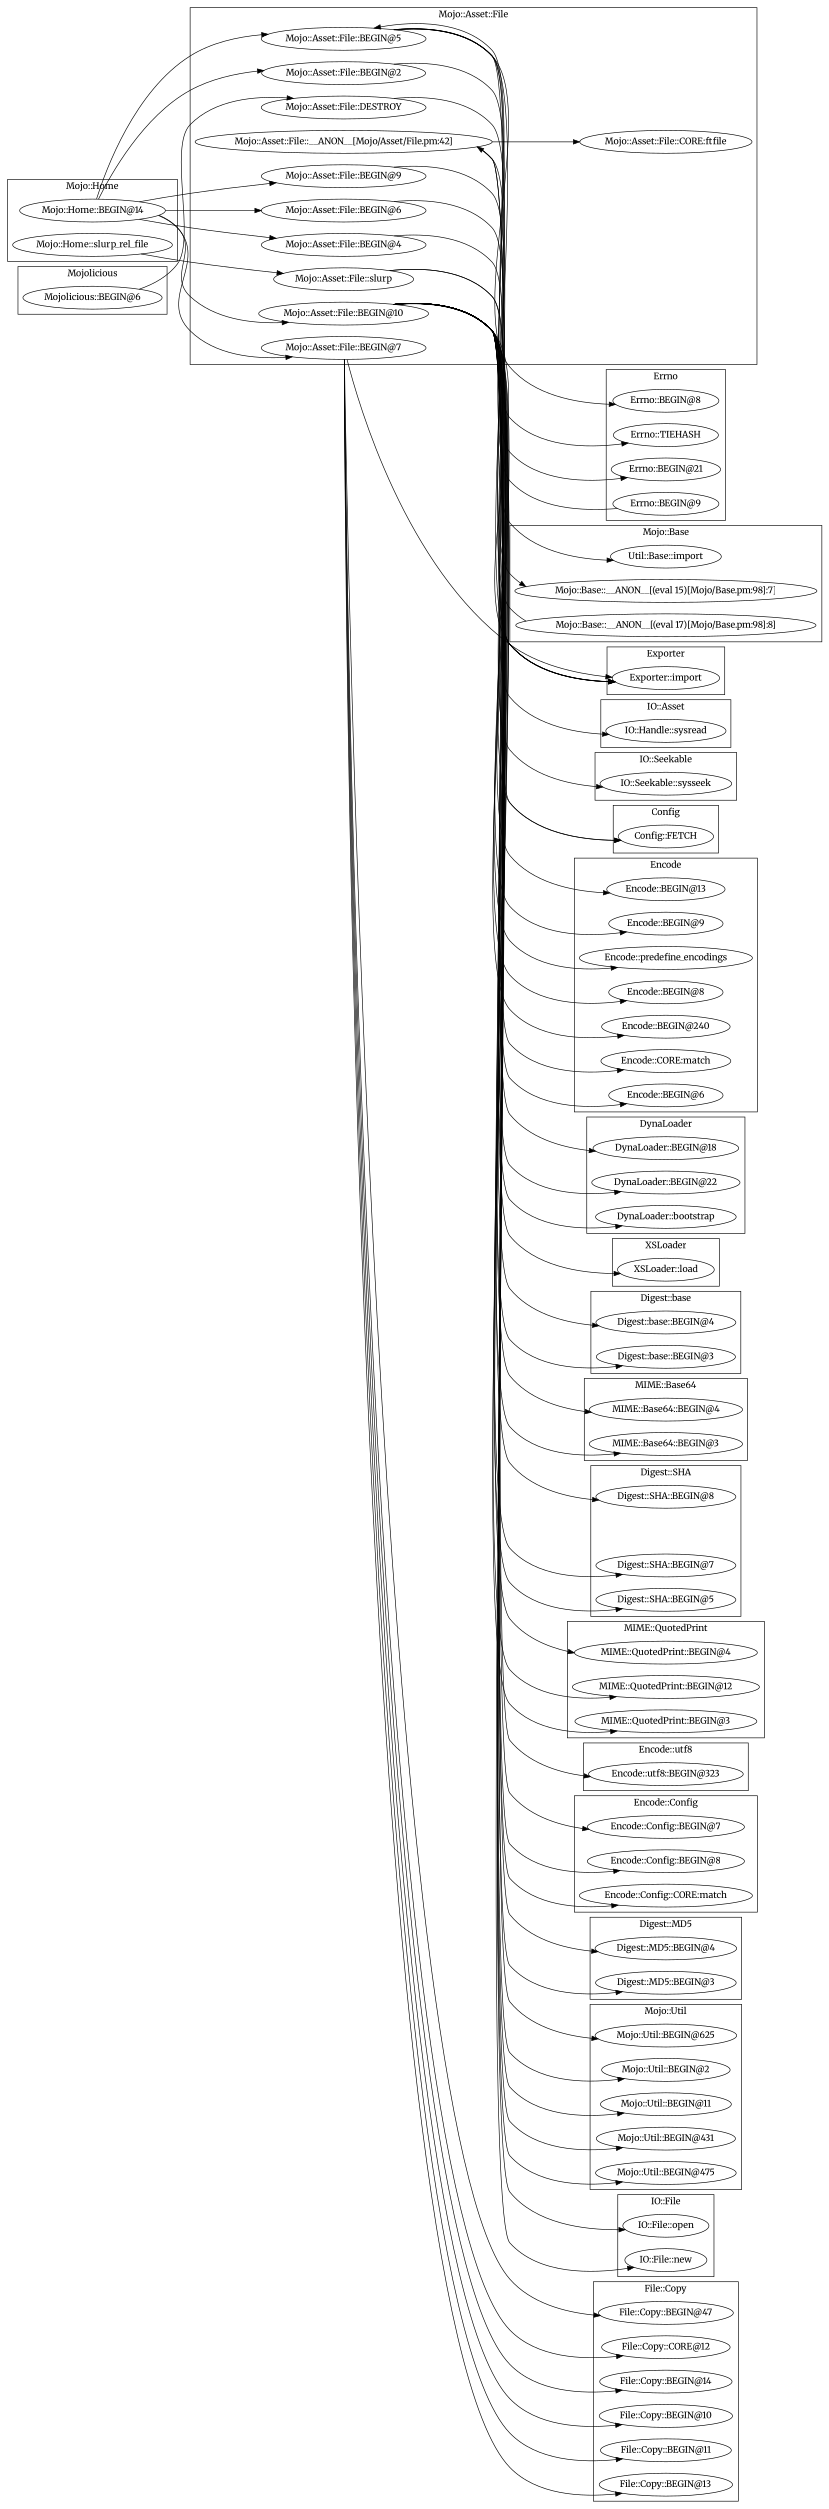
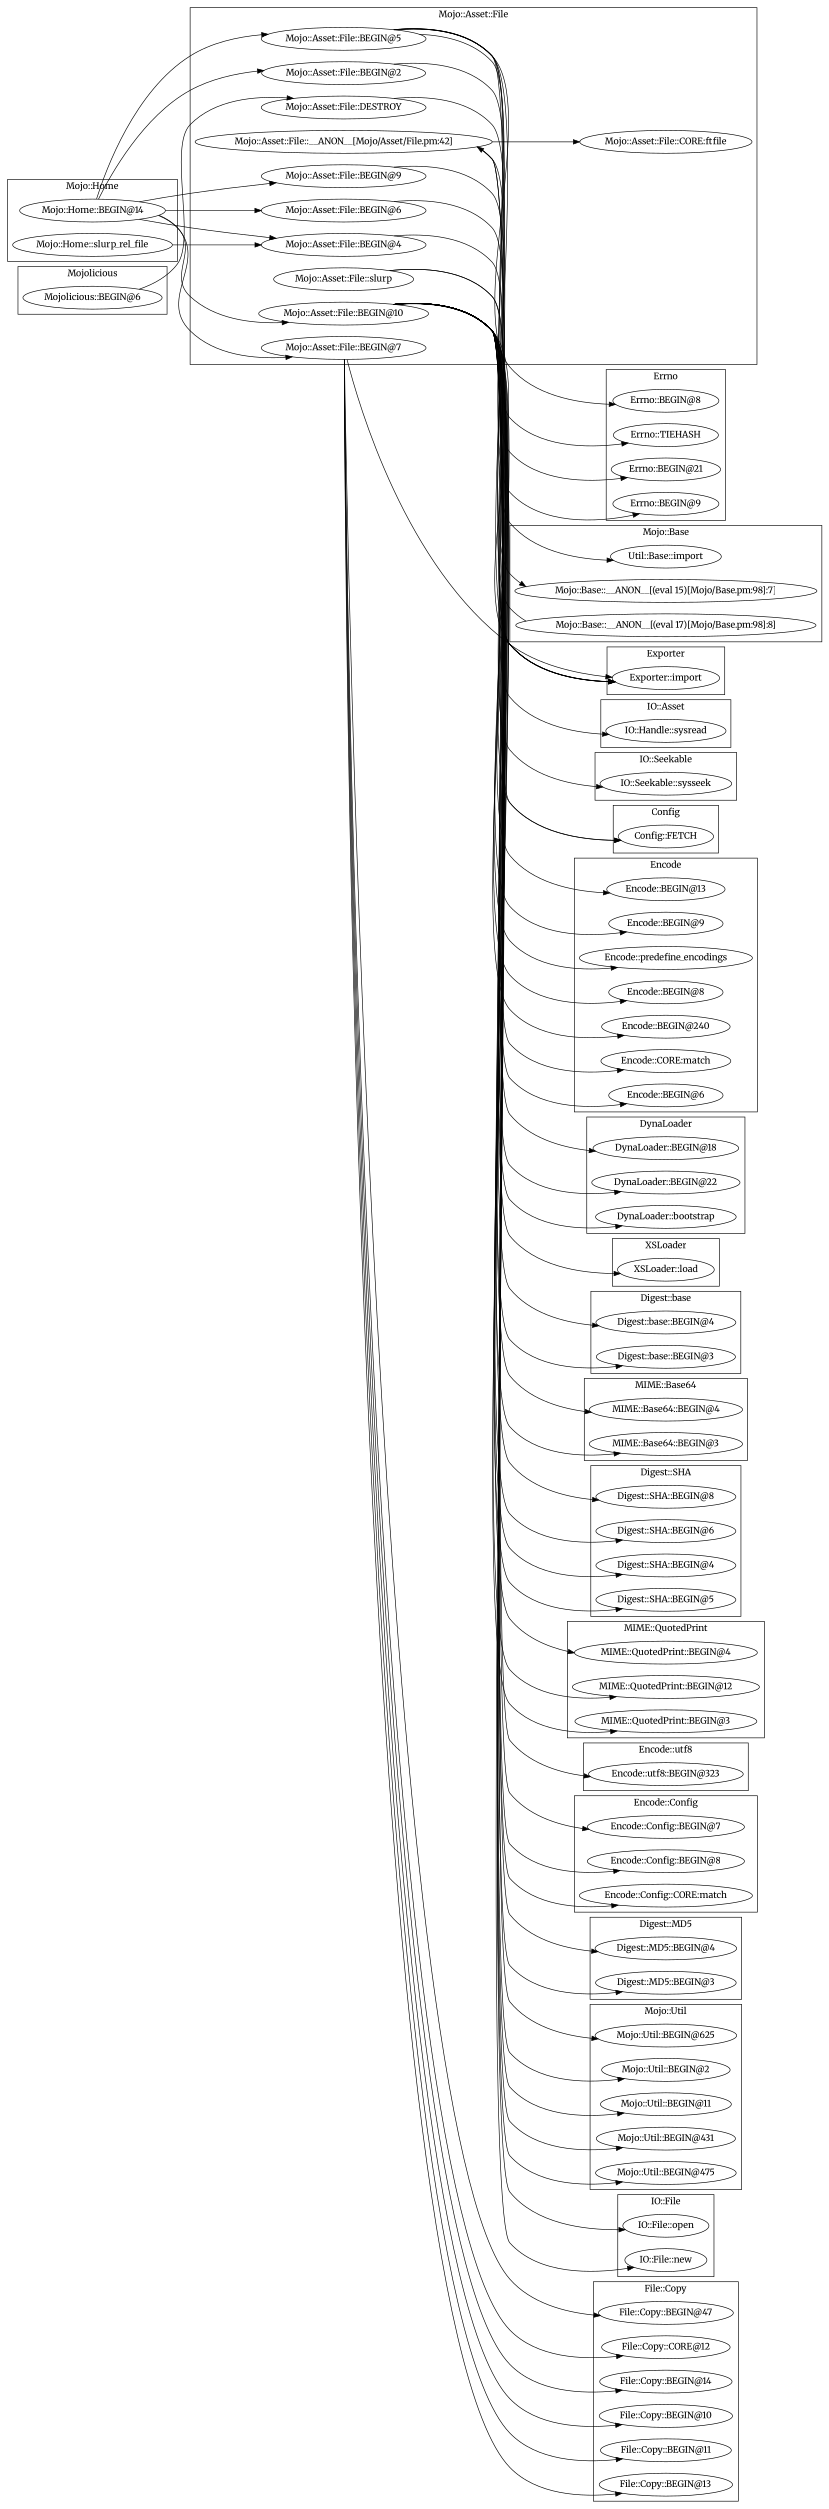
(501, 264) -> (500, 302)
(209, 265) -> (214, 245)
none -> (666, 1531)
(666, 1565) -> (666, 1565)
